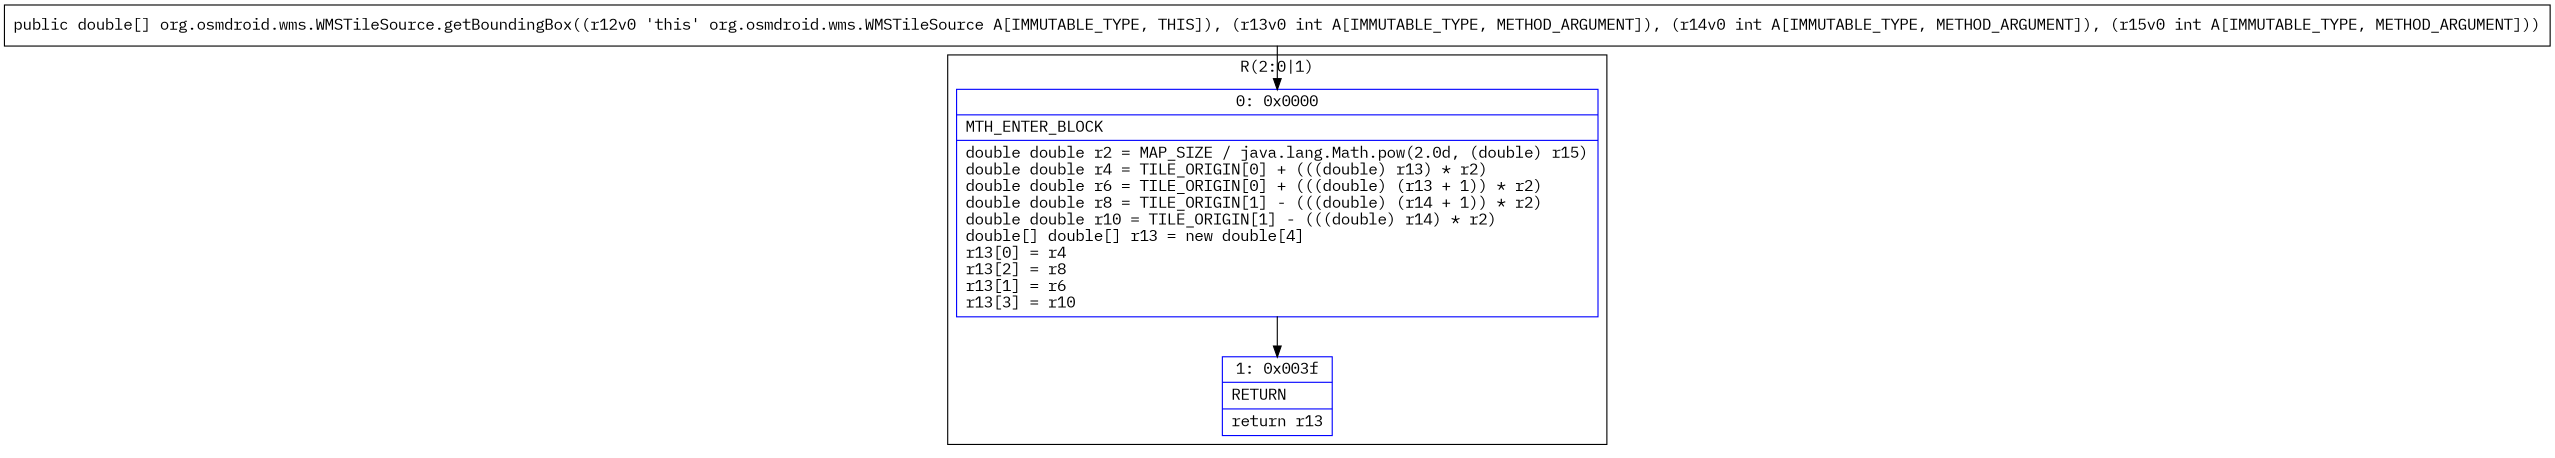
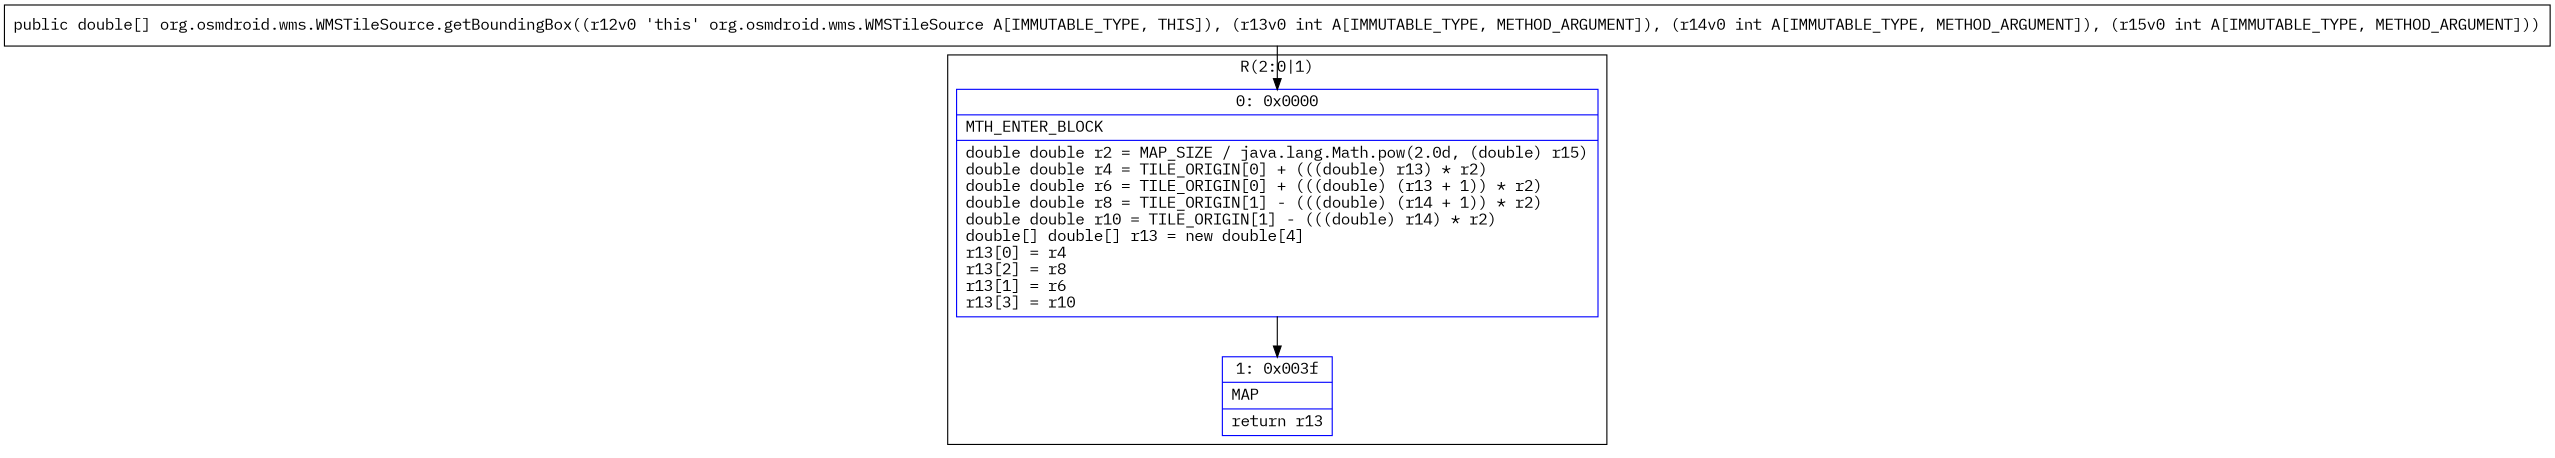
(1259, 395) -> (1245, 395)
